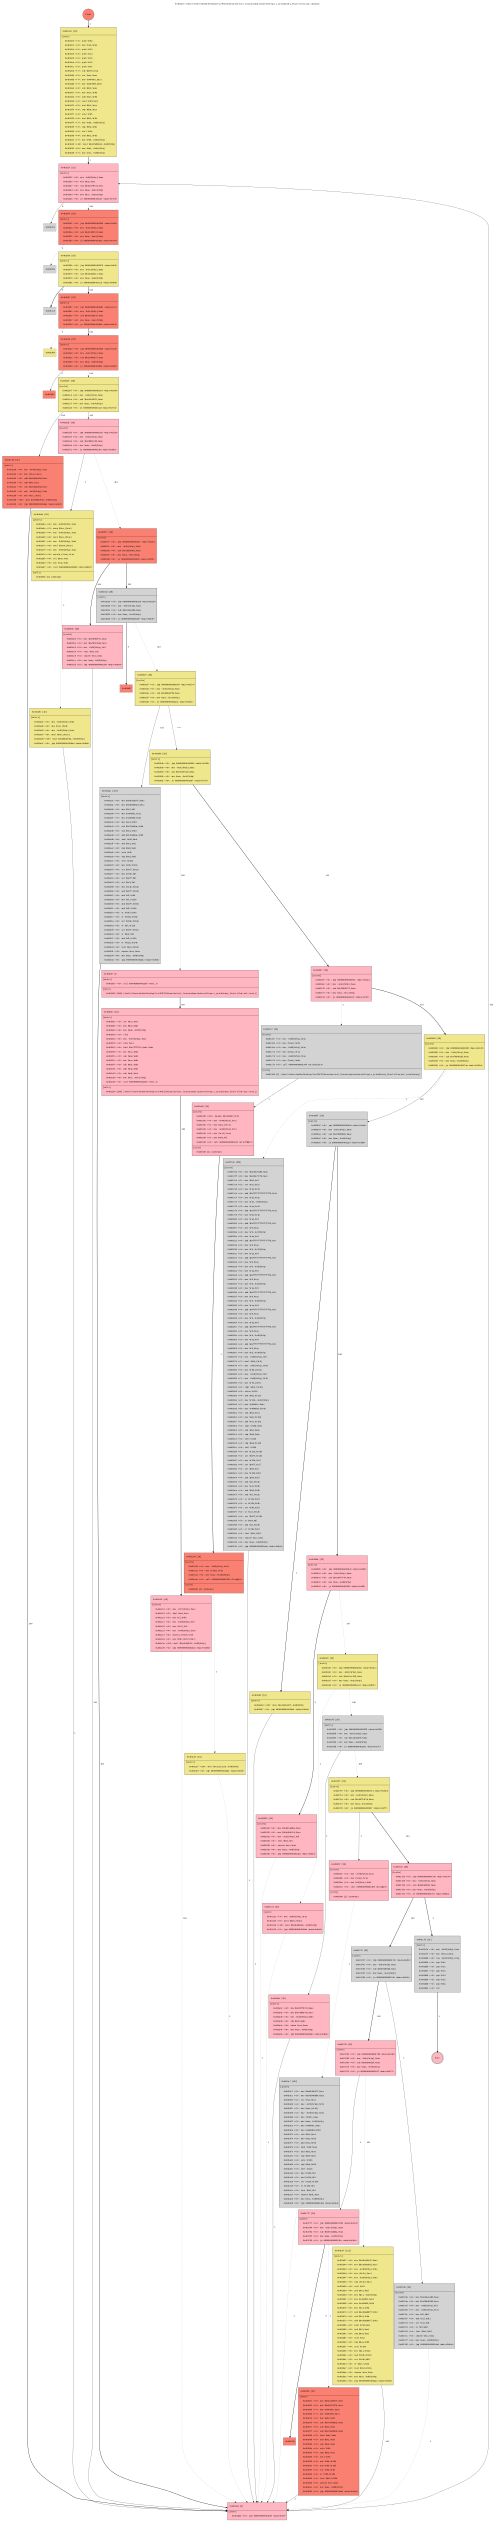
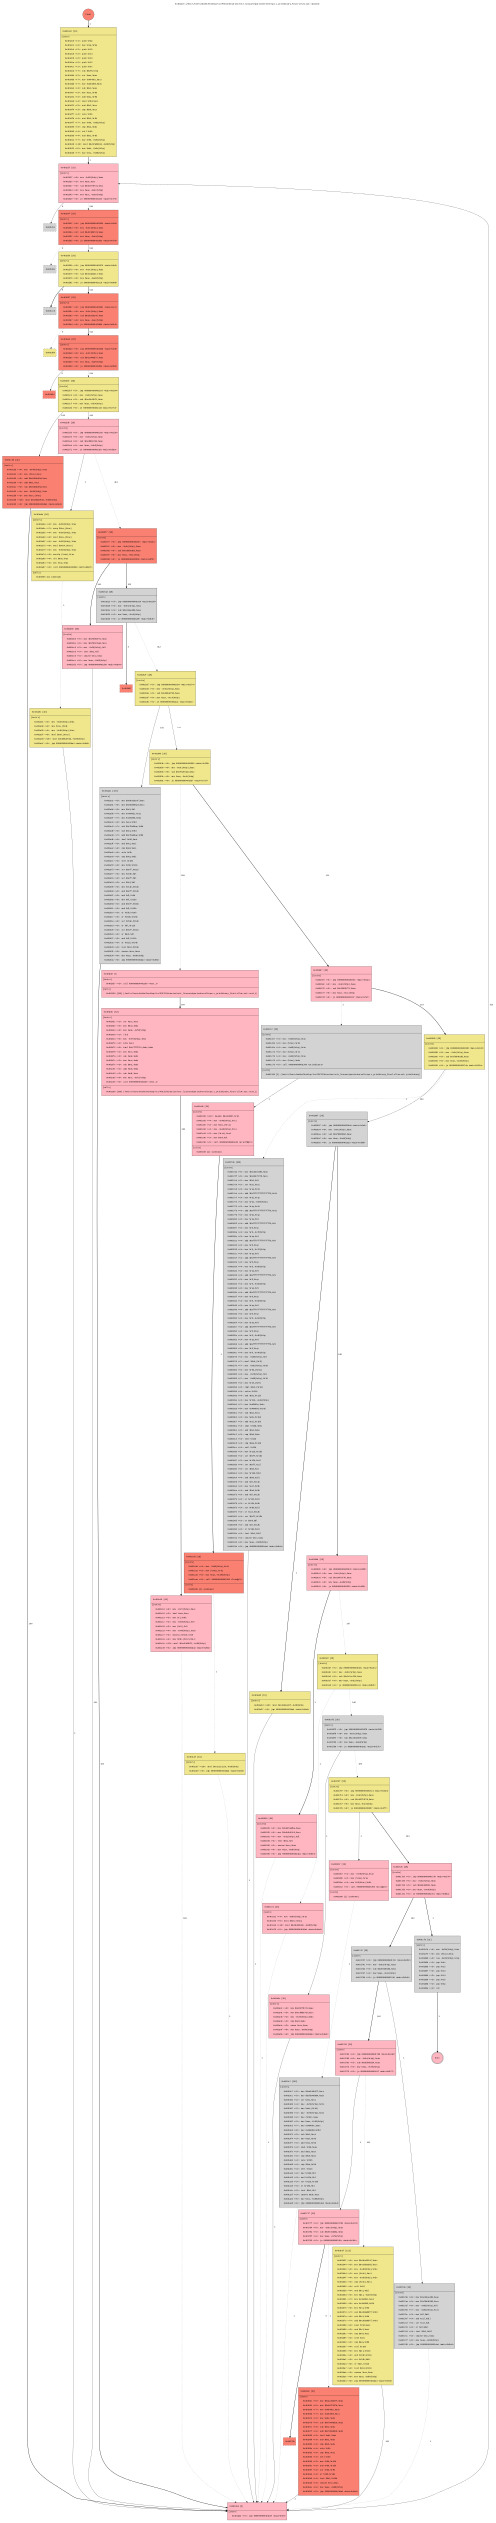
none -> (88, 248)
